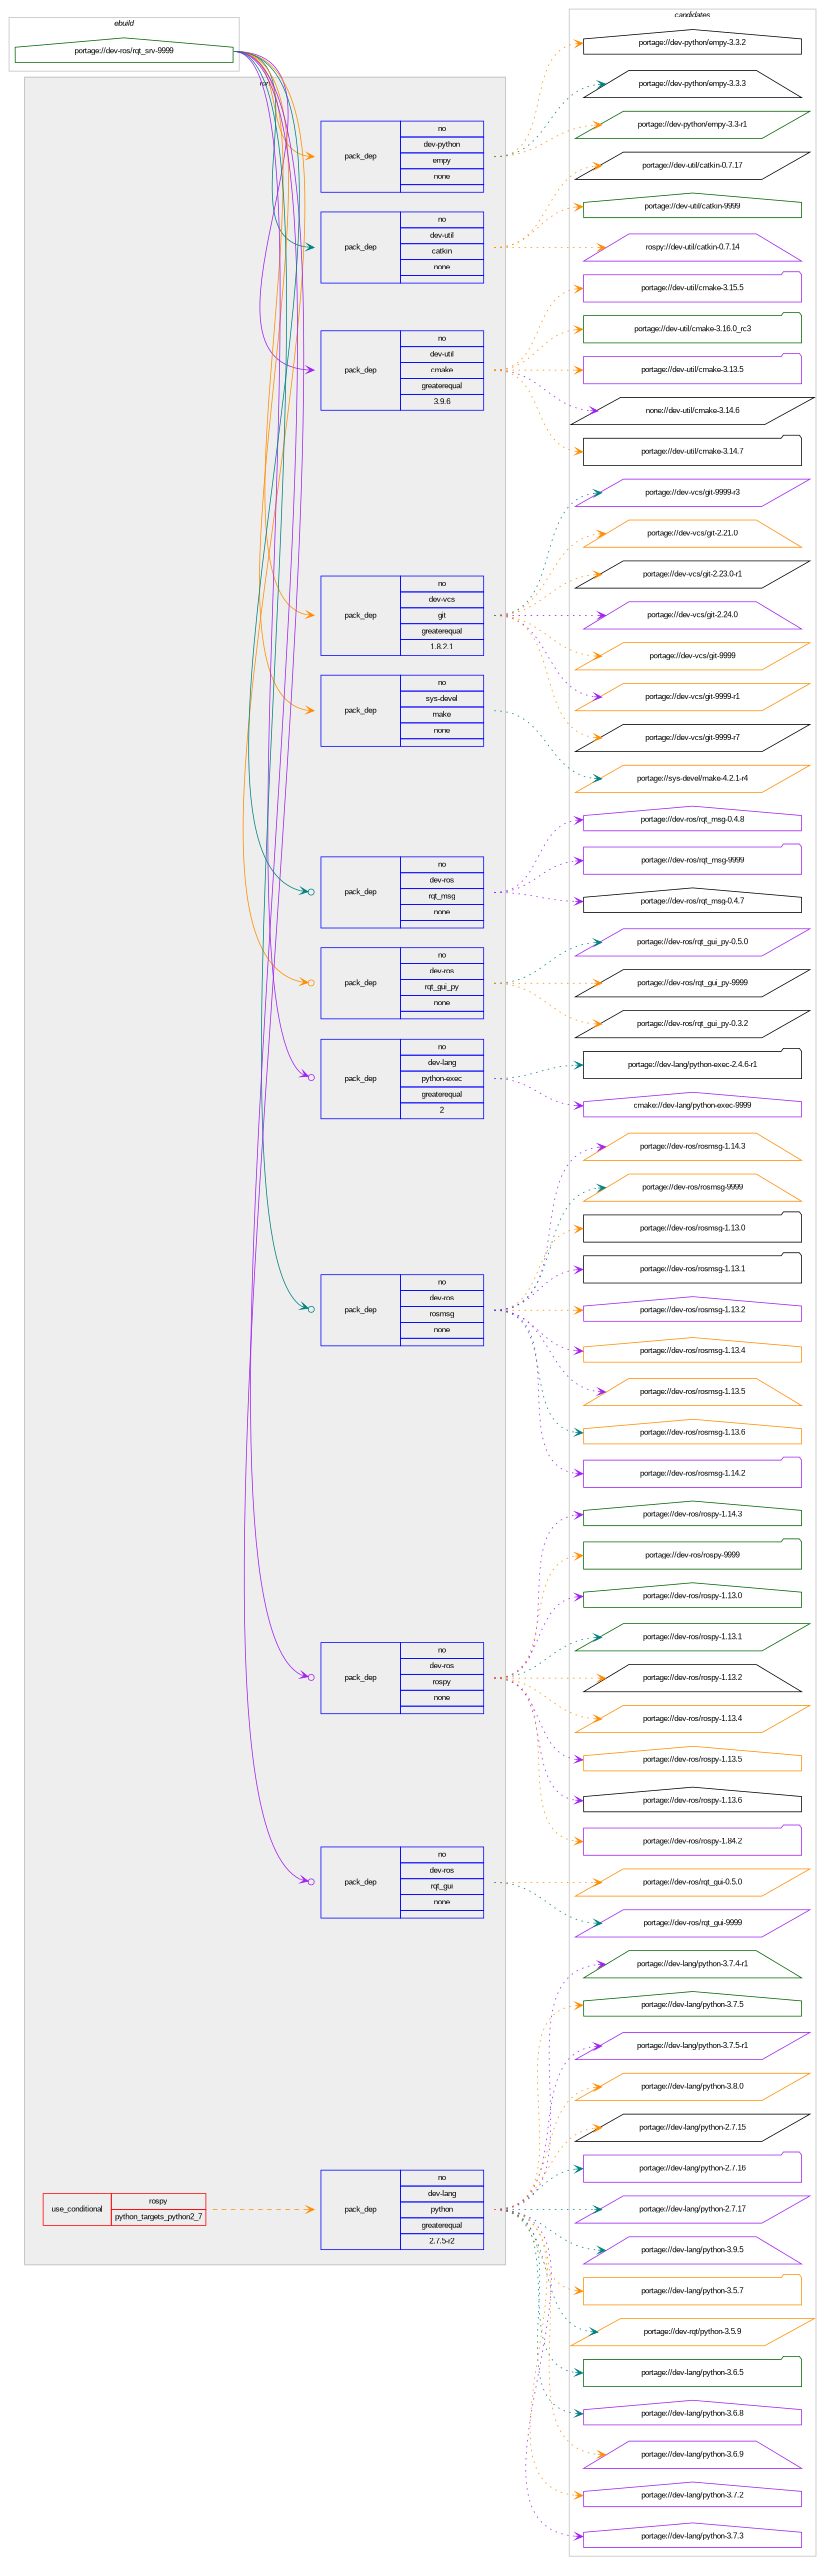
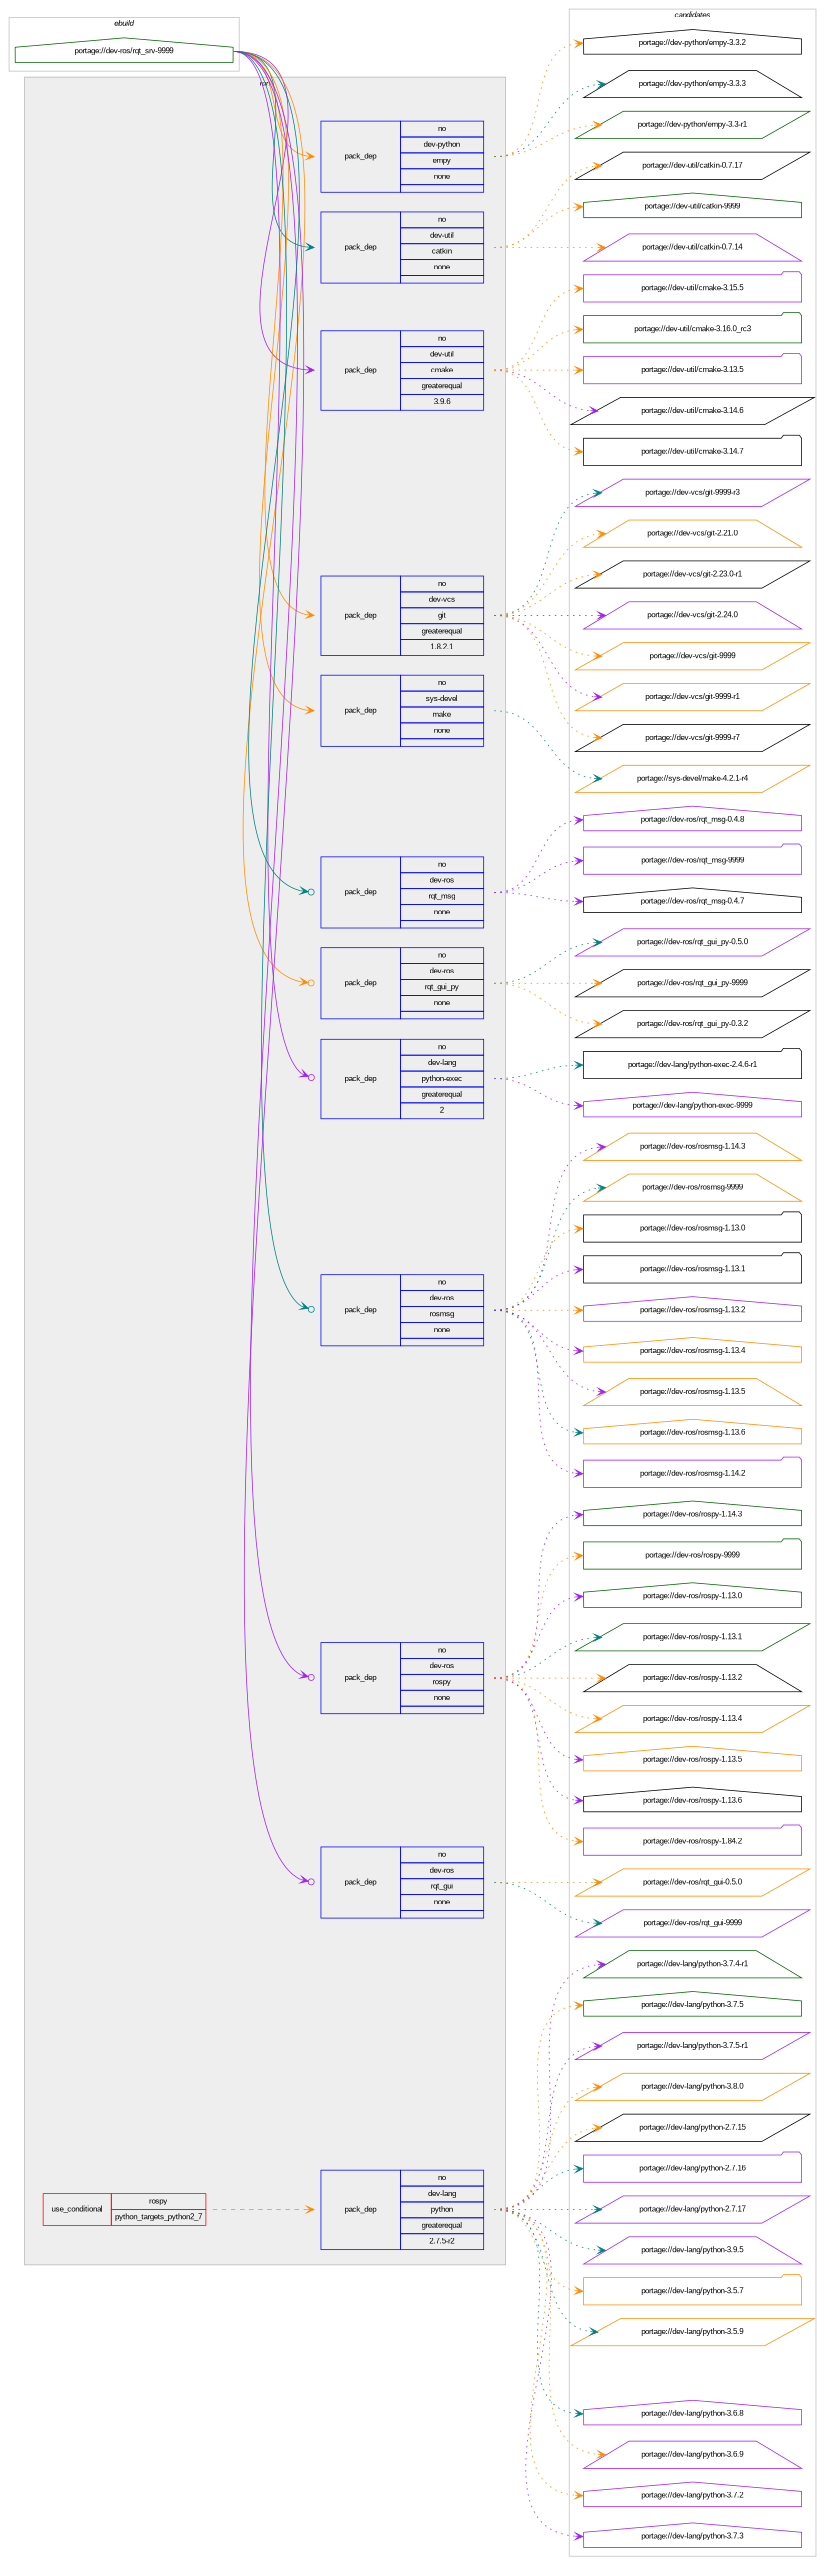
(693, 248) -> (693, 248)
(693, 411) -> (693, 411)
(693, 1106) -> (693, 1106)
(693, 2332) -> (693, 2332)
(693, 2373) -> none
